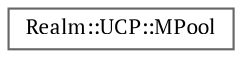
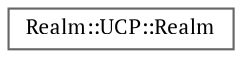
(121, 29) -> (121, 29)
